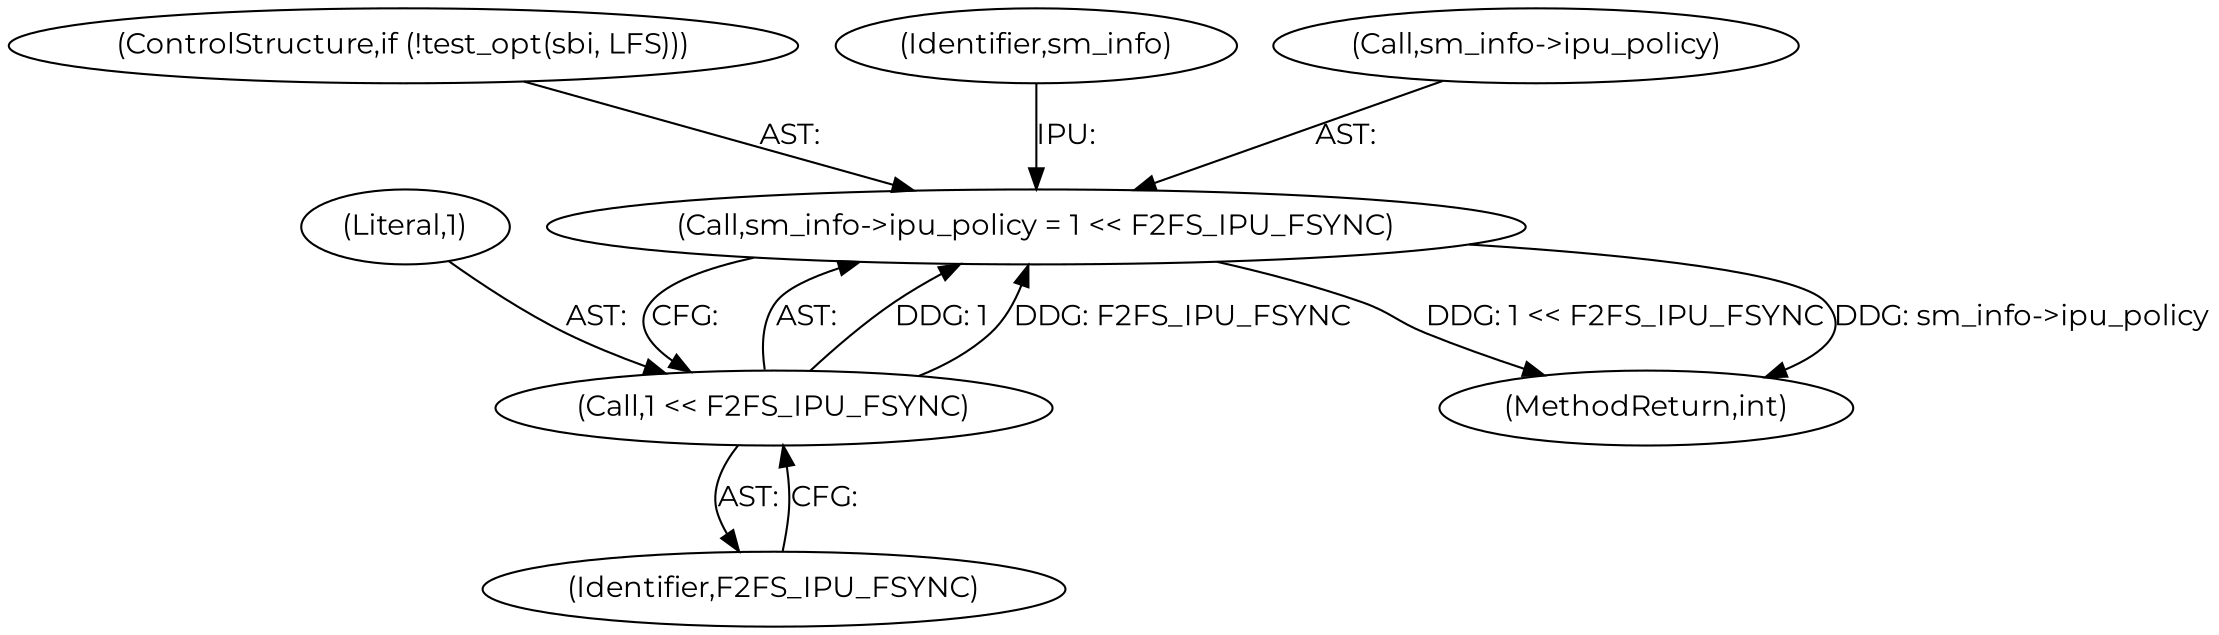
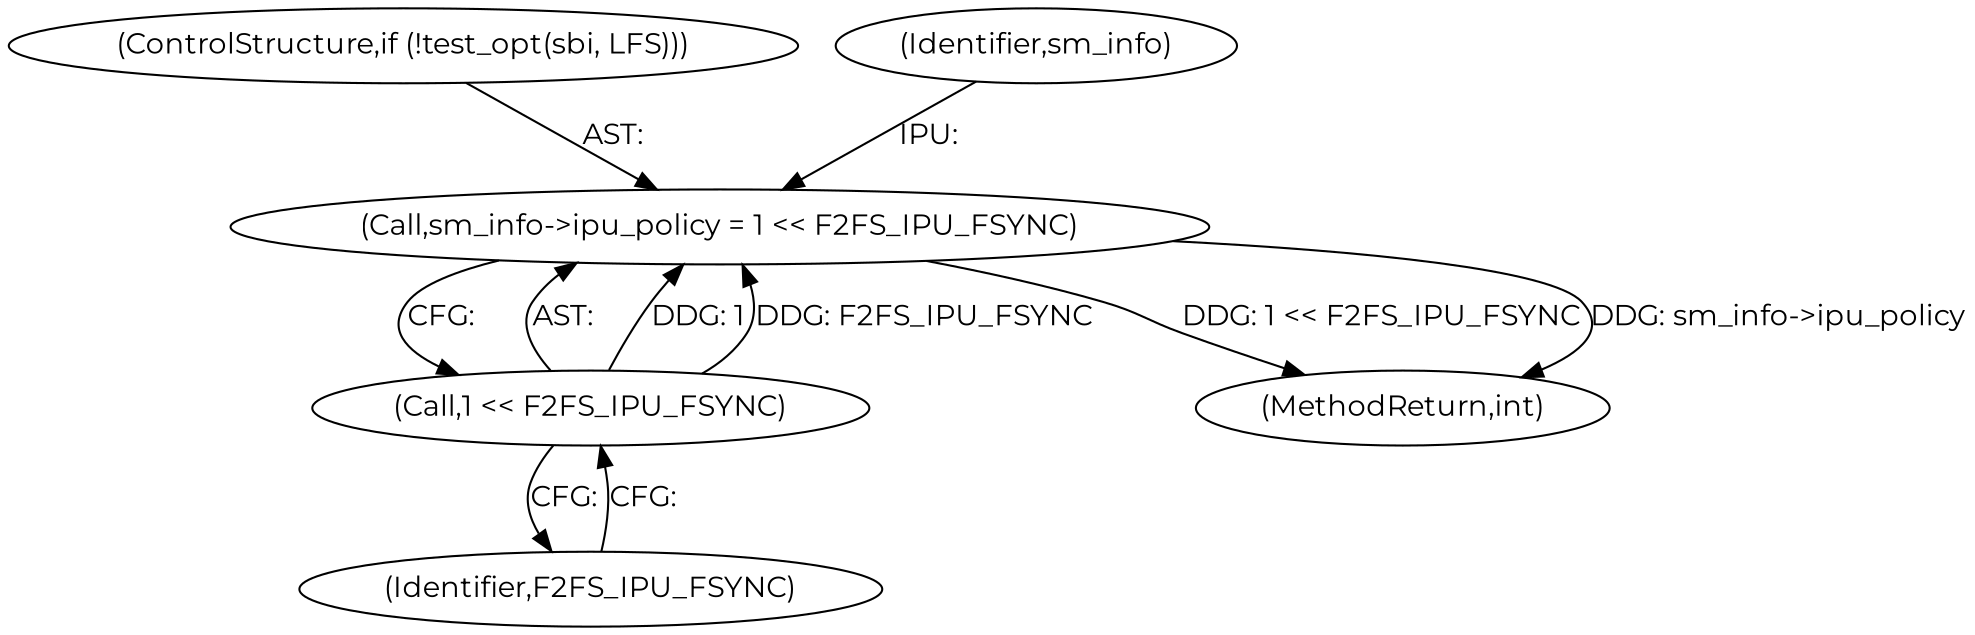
(1536, 46) -> none
(406, 227) -> none
(753, 499) -> (569, 499)
